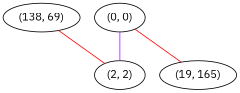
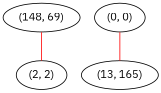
(42, 18) -> (42, 18)
(120, 46) -> none
(198, 75) -> (120, 75)
